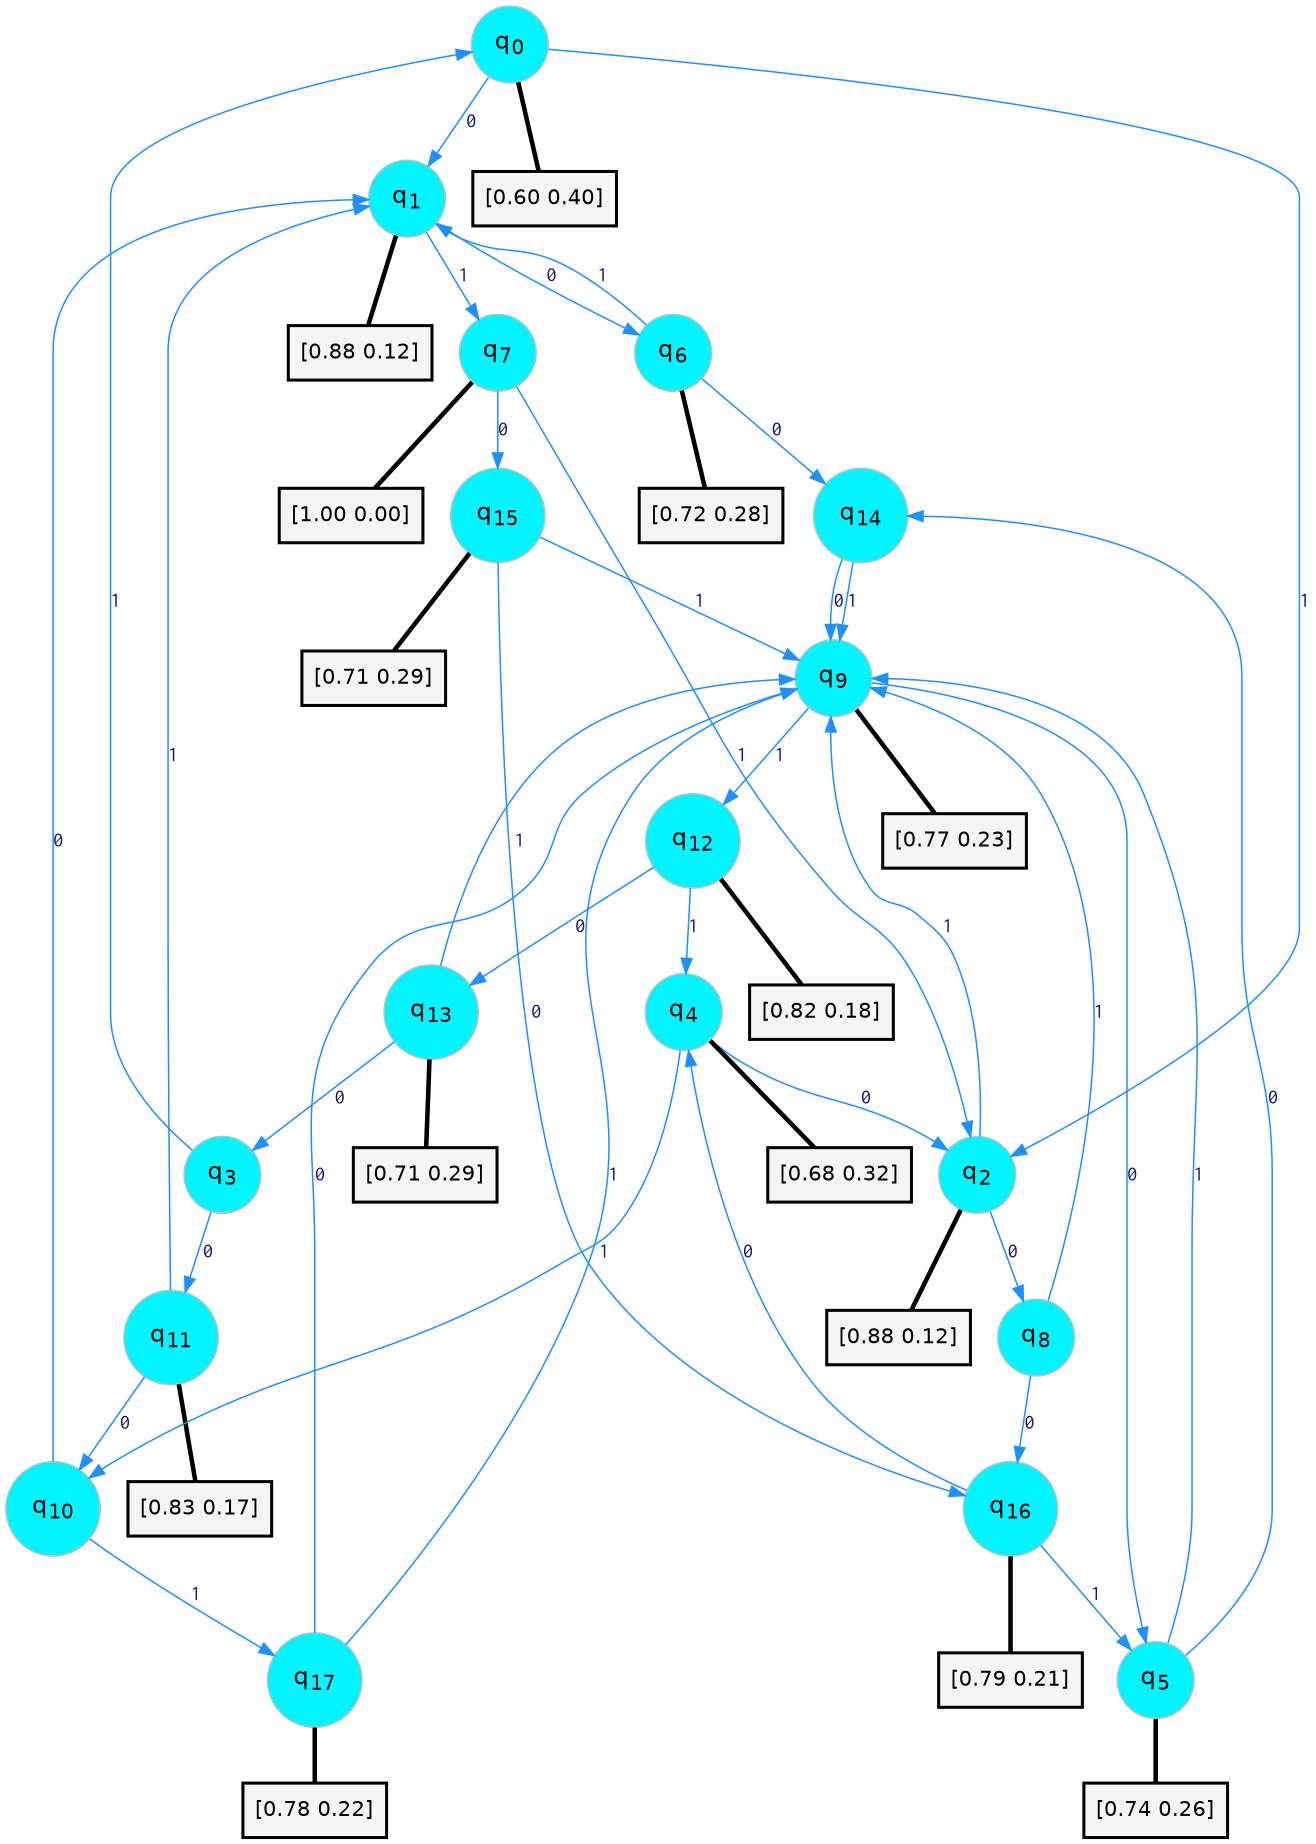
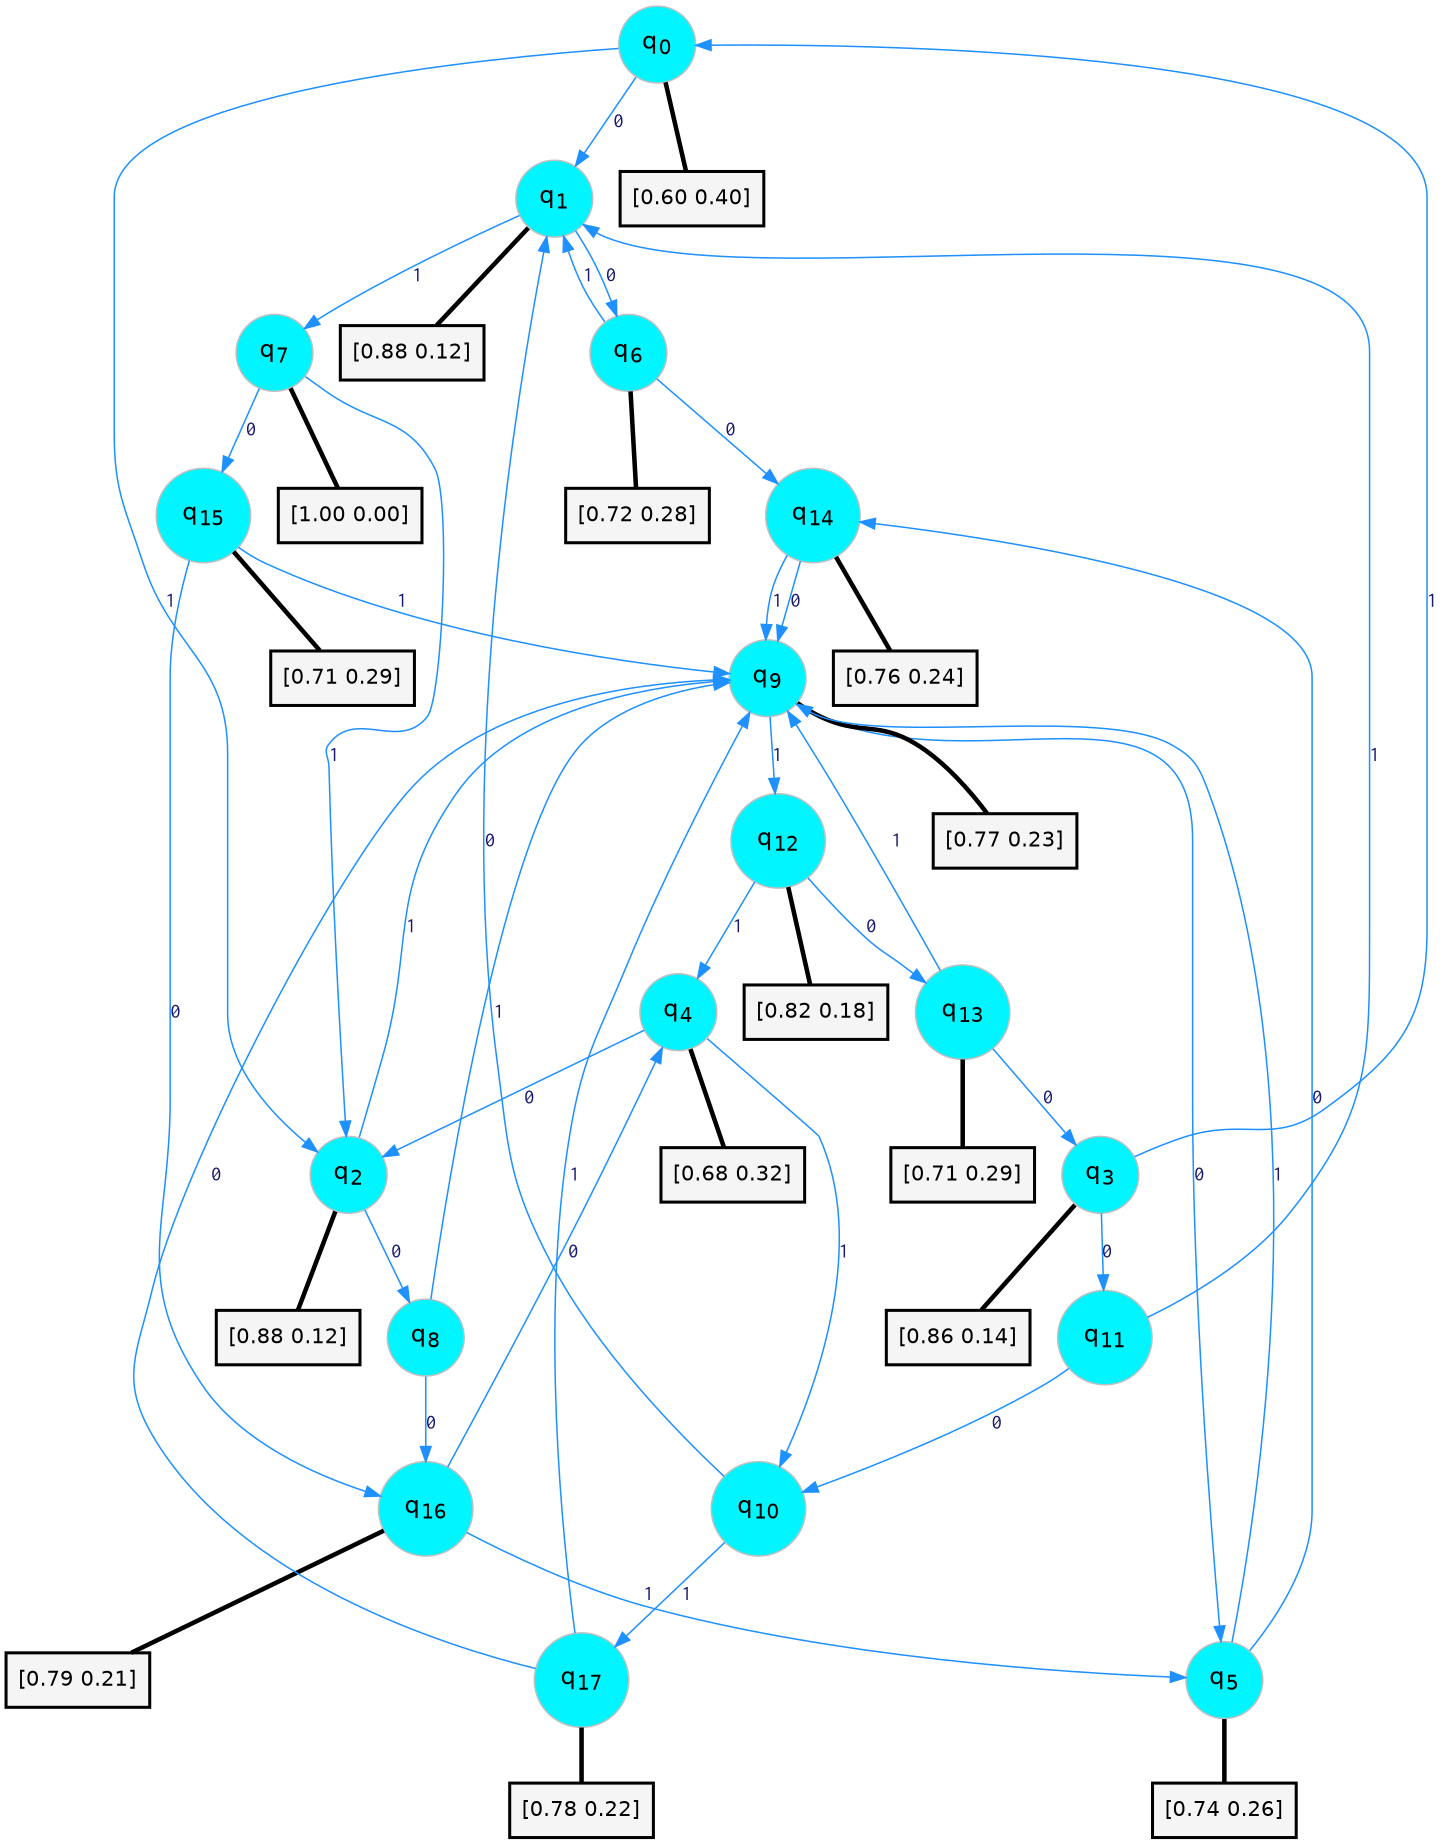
none -> (905, 678)
none -> (958, 1338)
(200, 1509) -> none
